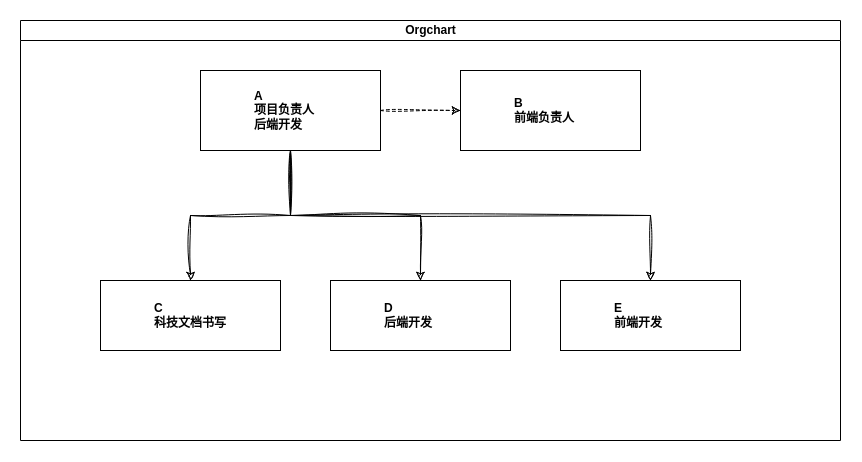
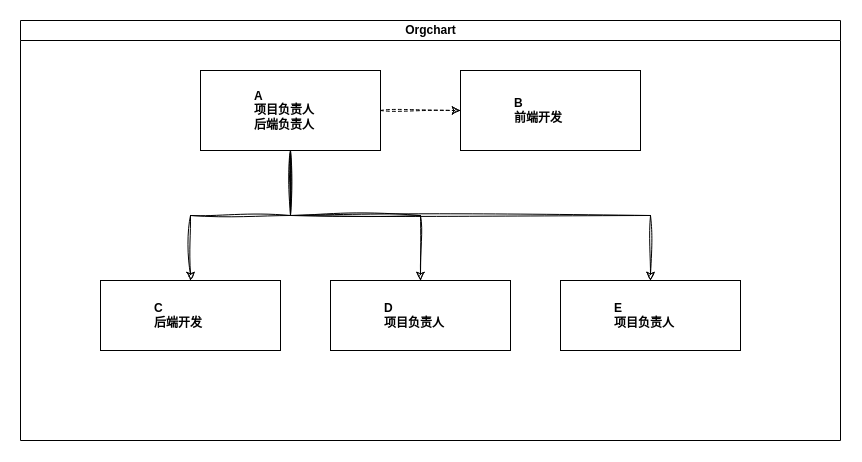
(285, 111) -> (285, 111)
(545, 111) -> (539, 111)
(191, 316) -> (179, 316)
(409, 316) -> (415, 316)
(639, 316) -> (645, 316)
